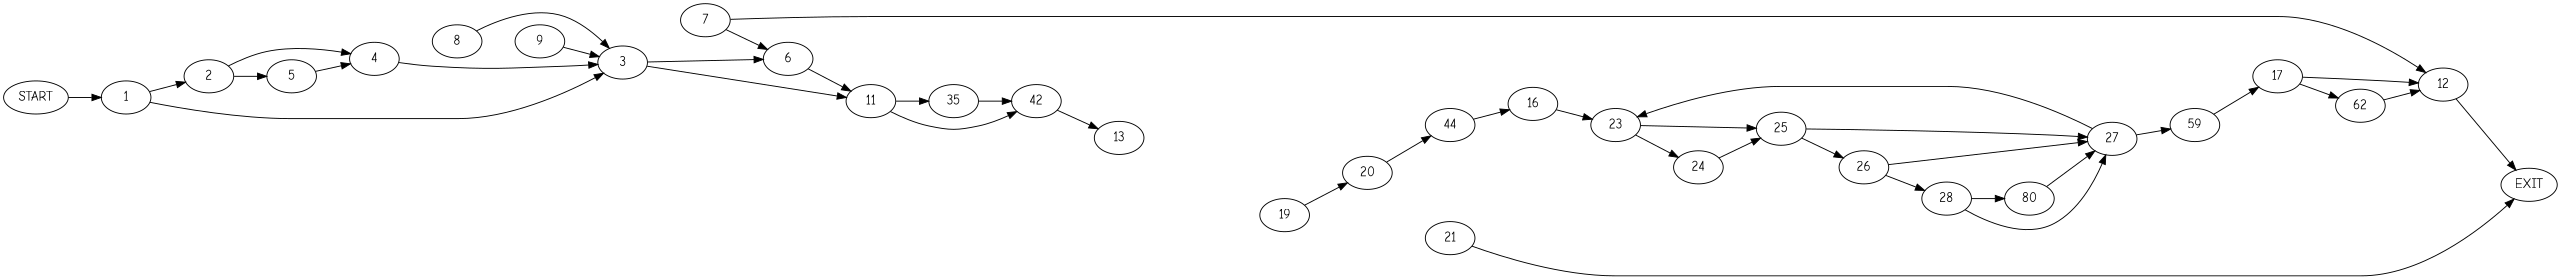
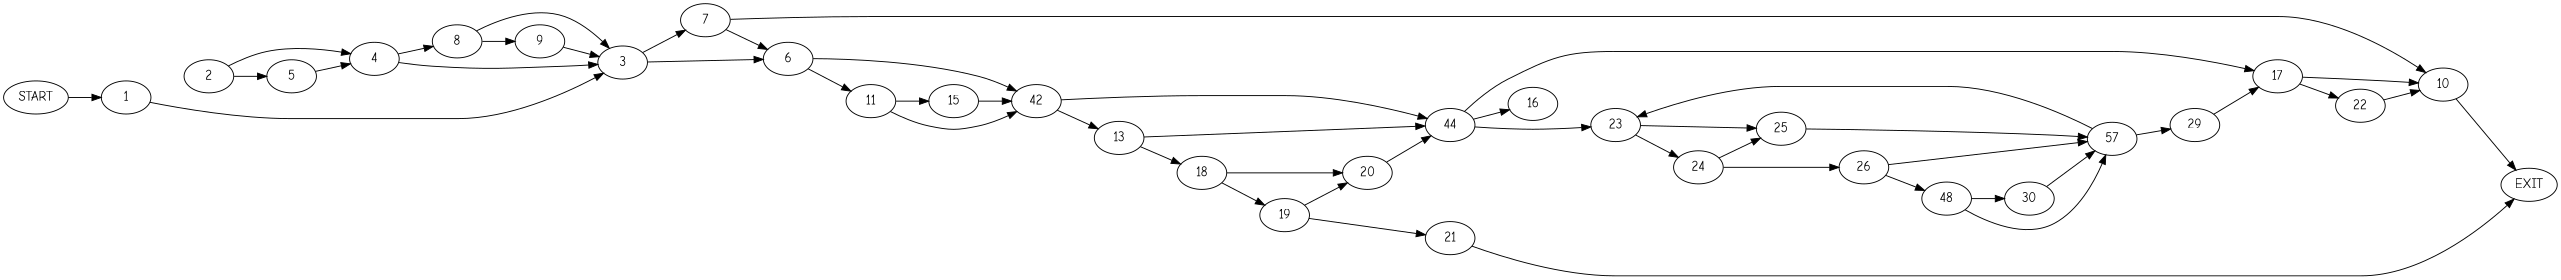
none -> (494, 41)
none -> (411, 51)
none -> (1847, 51)
none -> (912, 64)
(742, 81) -> (660, 44)
(2443, 85) -> (2443, 85)
(163, 88) -> none
none -> (1241, 96)
(954, 101) -> (954, 101)
(2360, 106) -> (2360, 106)
(1570, 113) -> (1528, 129)
(2195, 125) -> (2195, 125)
none -> (1280, 132)
(2112, 139) -> (2112, 139)
(1818, 146) -> (1777, 167)
none -> (1202, 173)
(1947, 199) -> (1947, 199)
(2029, 199) -> (2029, 199)
none -> (1363, 226)
